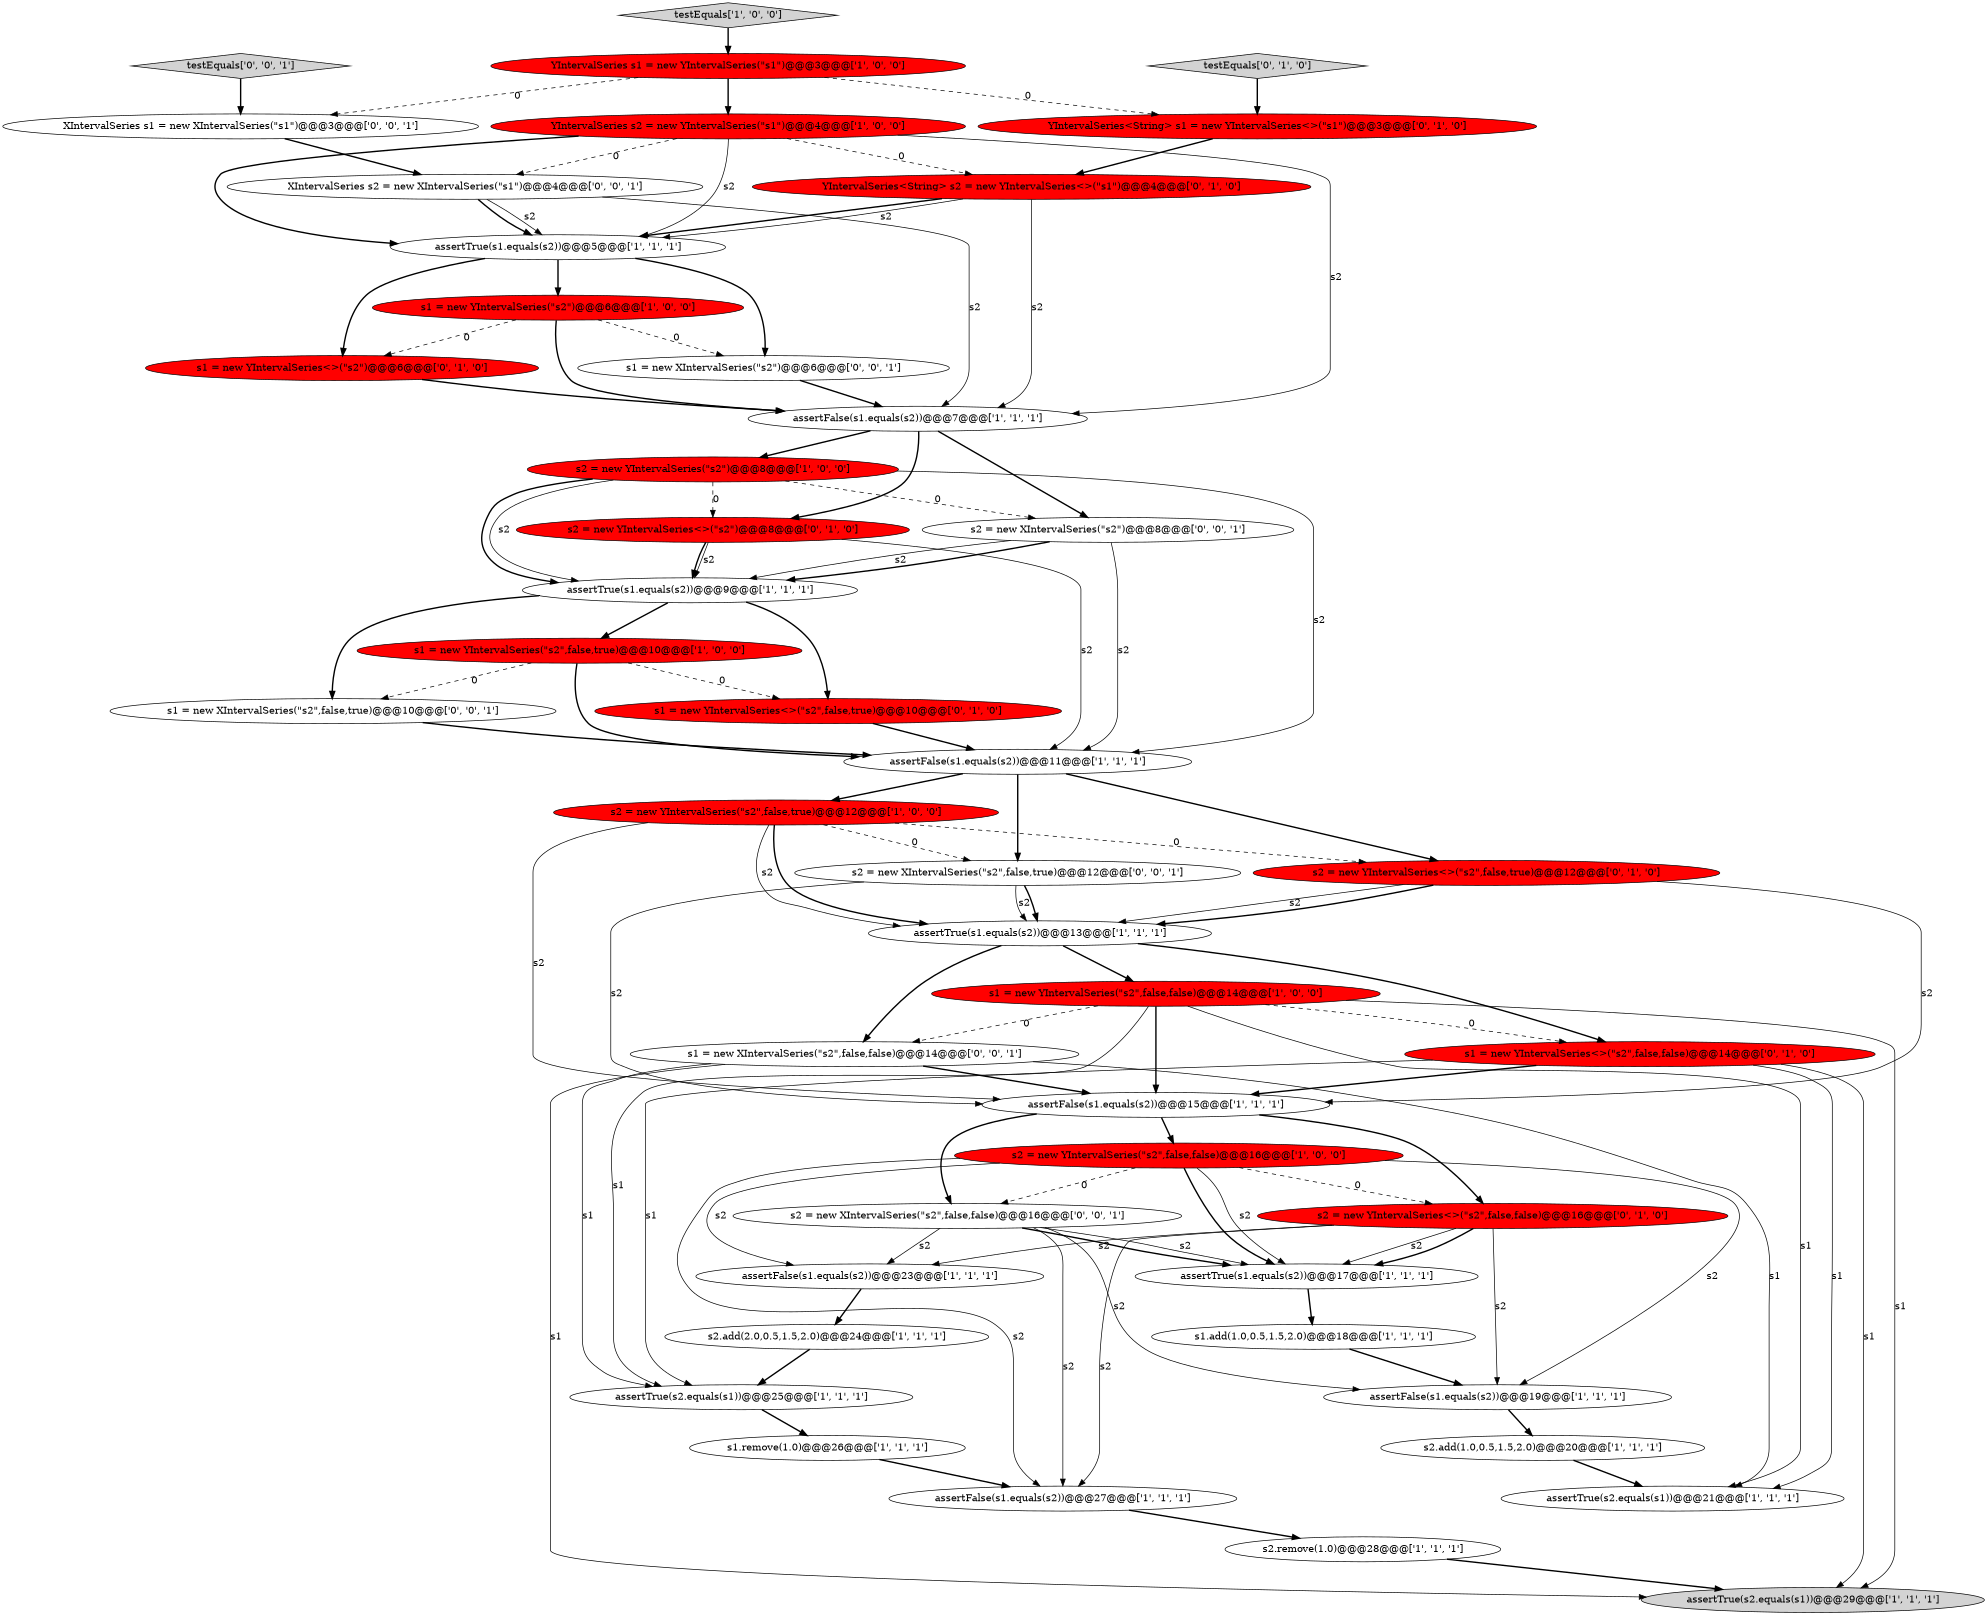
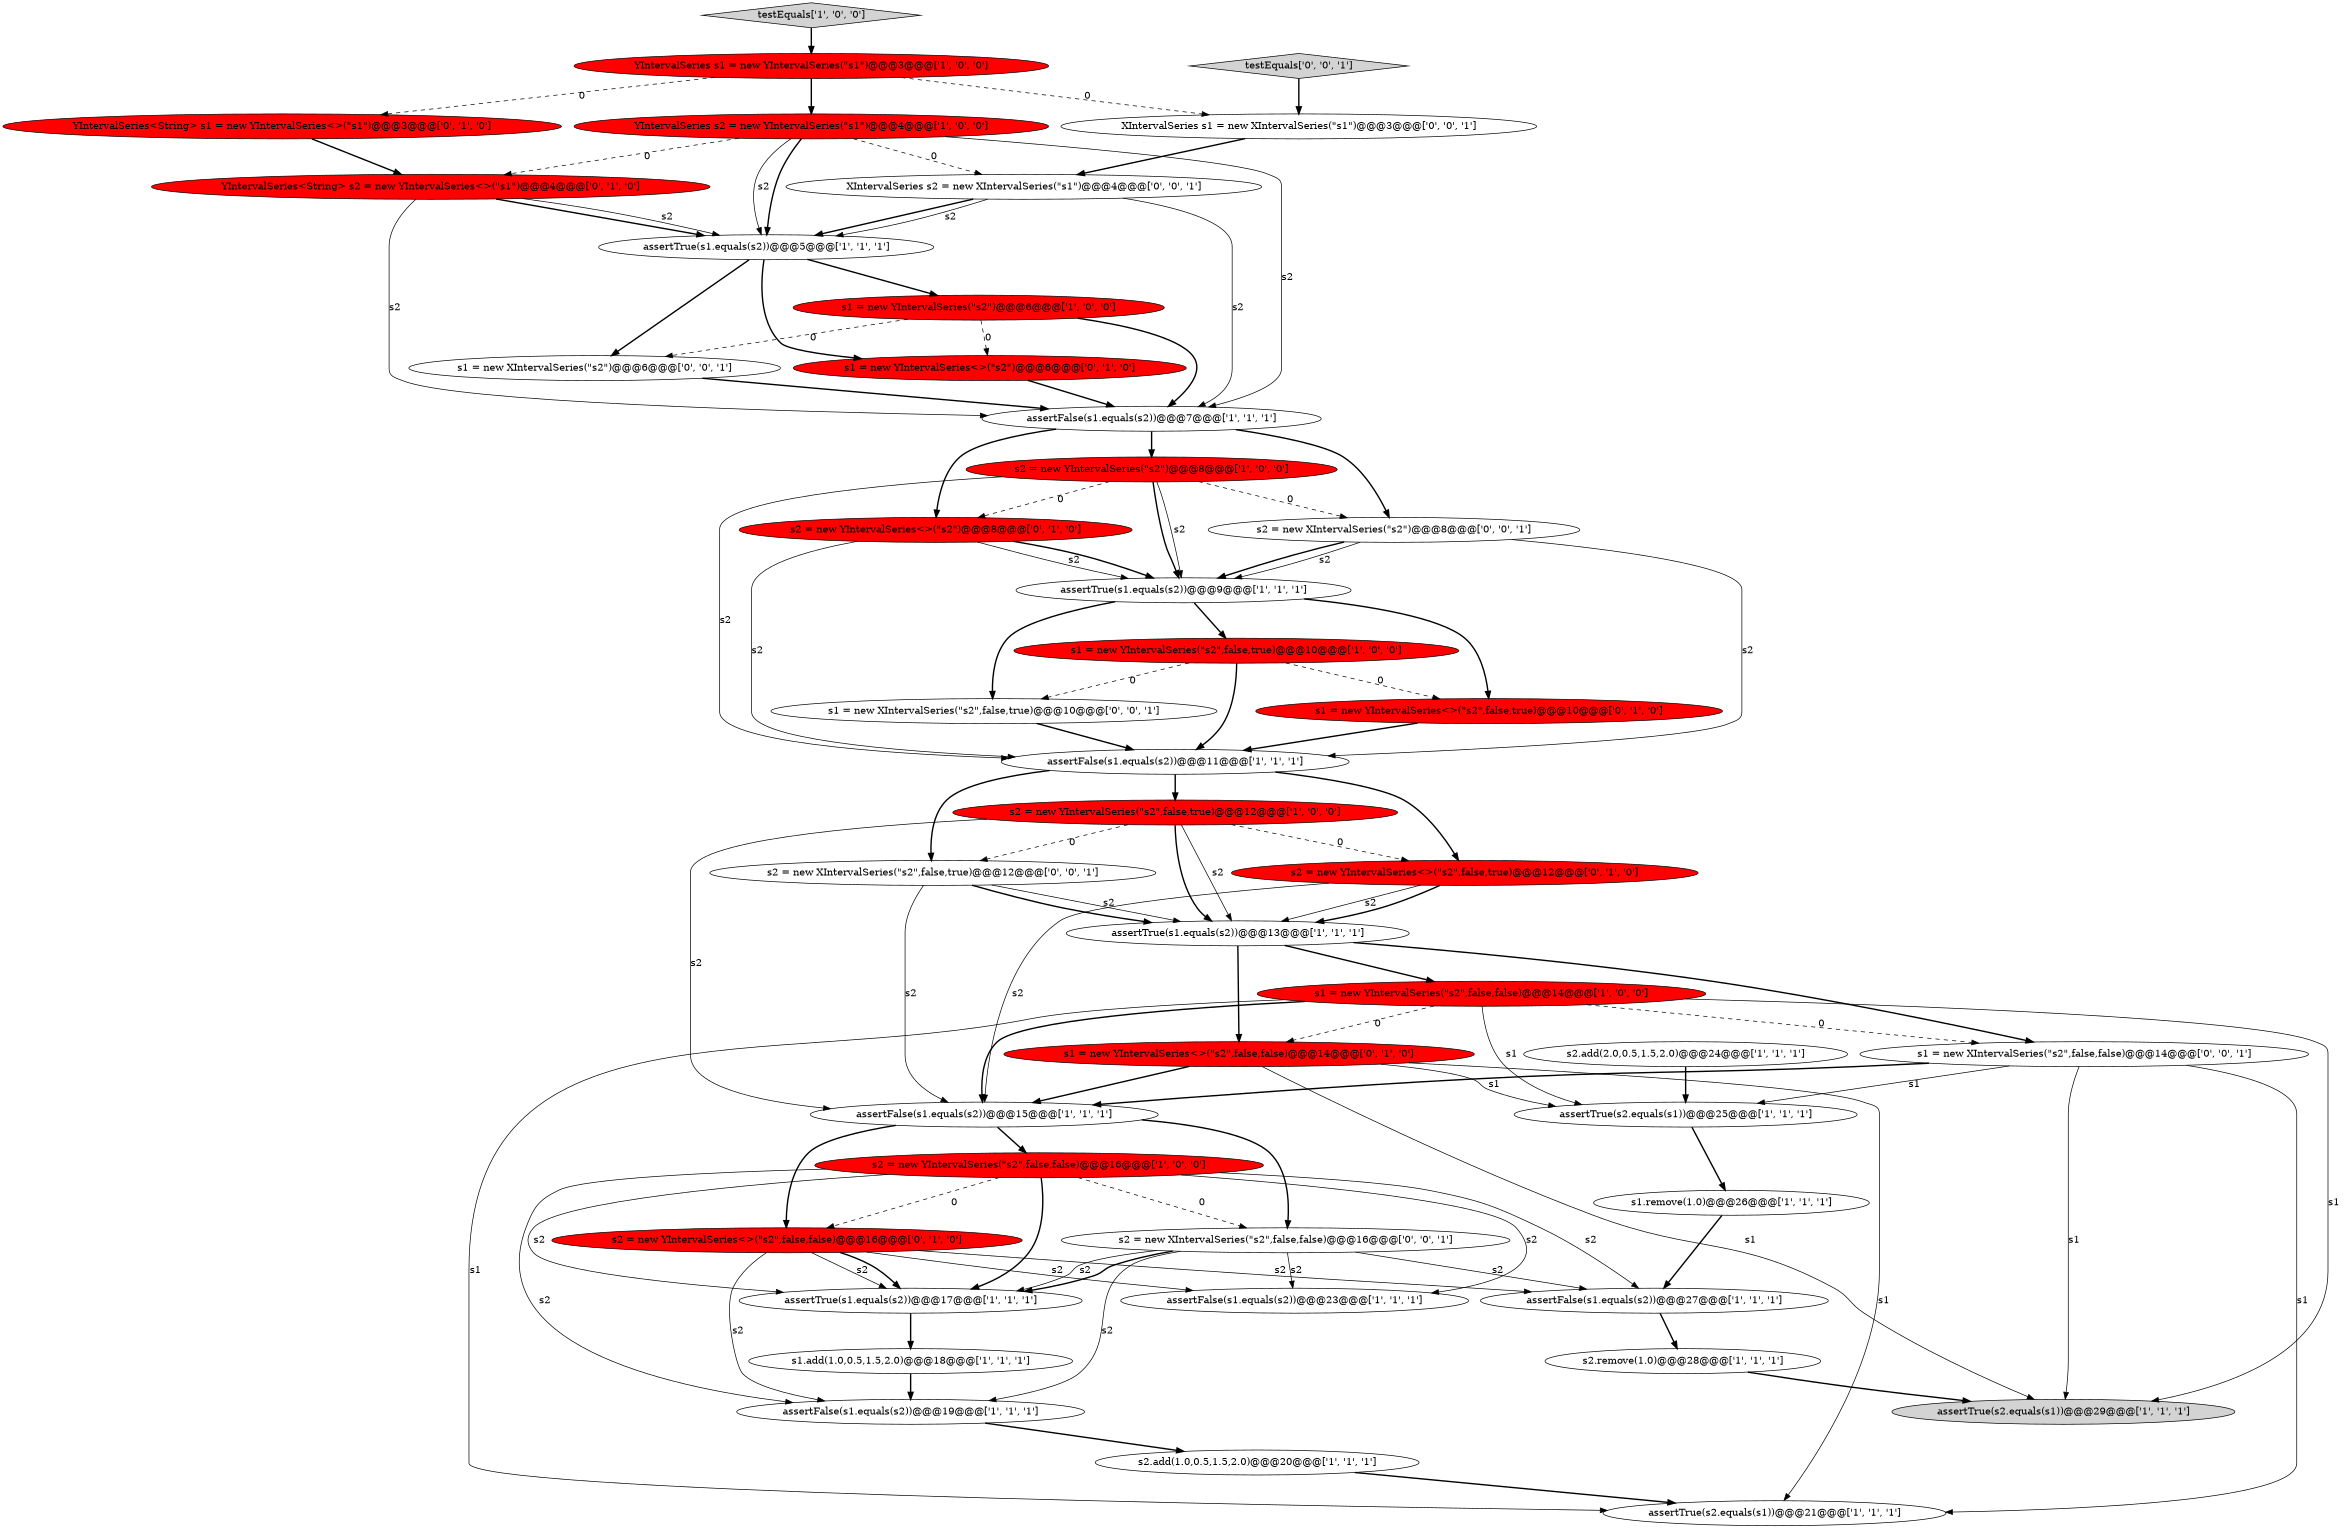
(1257, 66) -> none
(850, 1304) -> none
